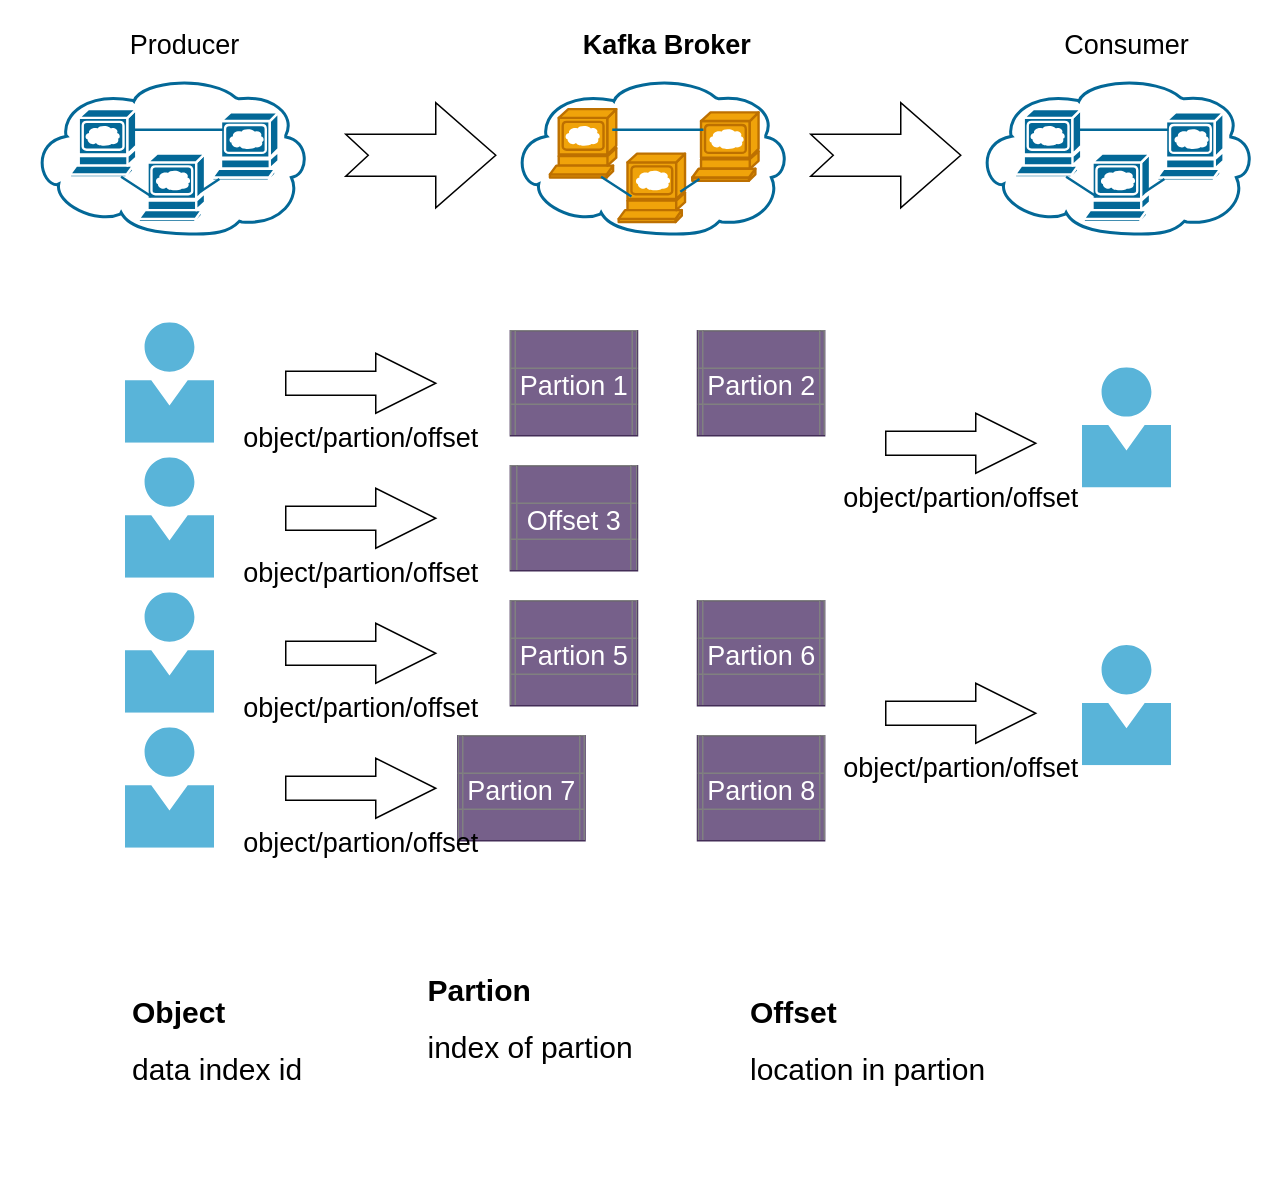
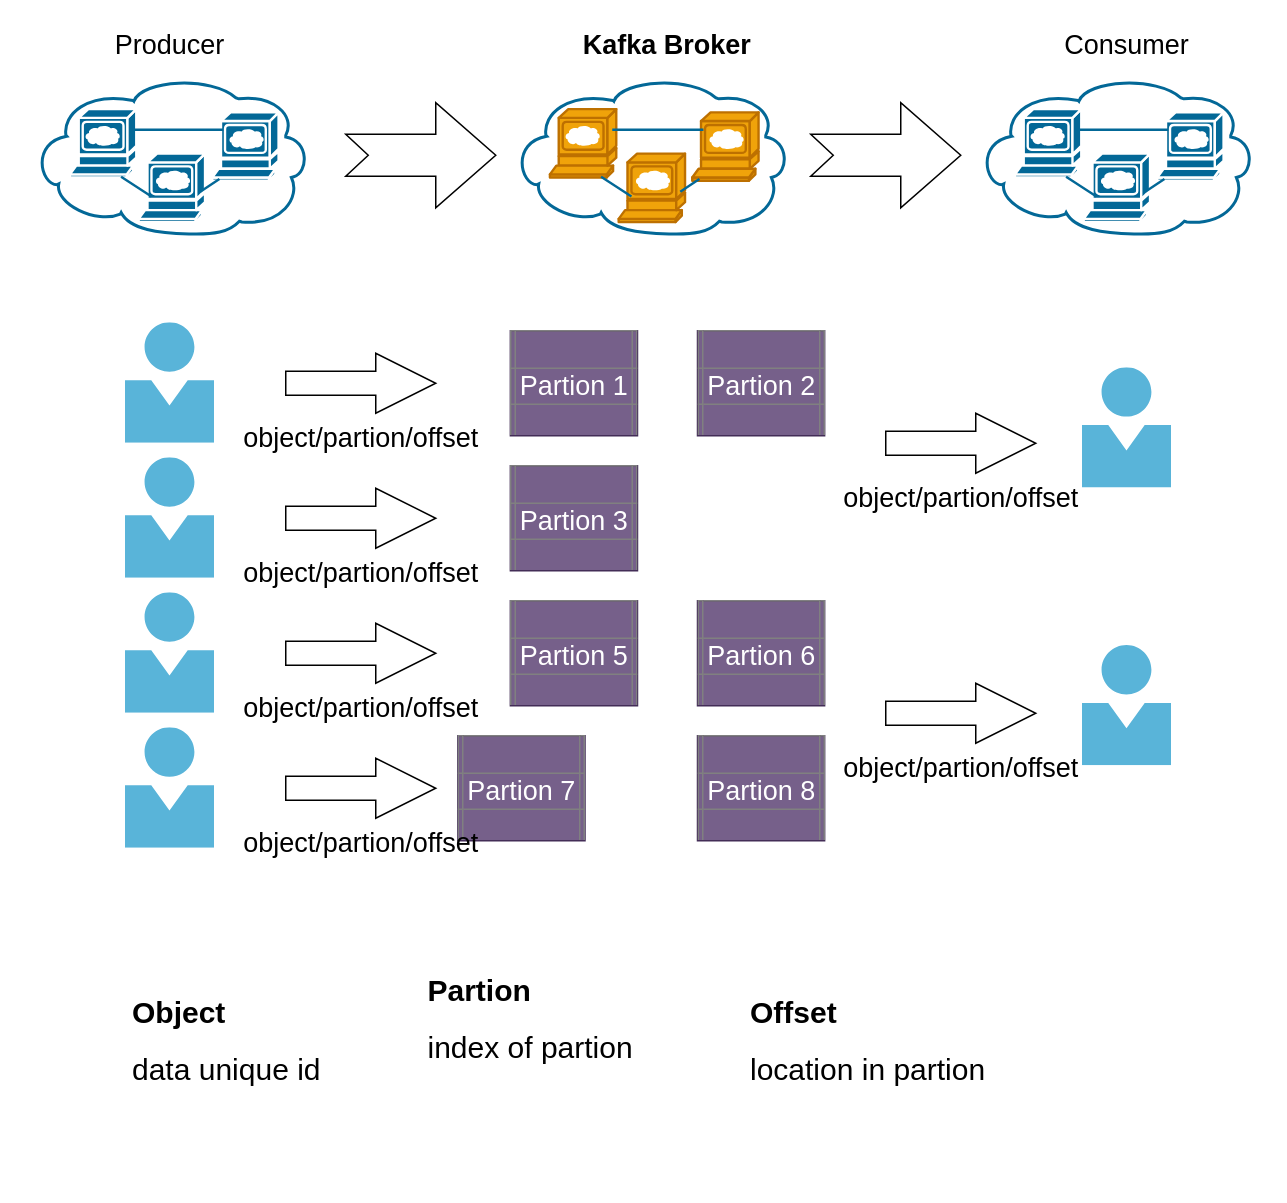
(185, 46) -> (170, 46)
(568, 482) -> (572, 482)
(217, 1008) -> (225, 1008)
